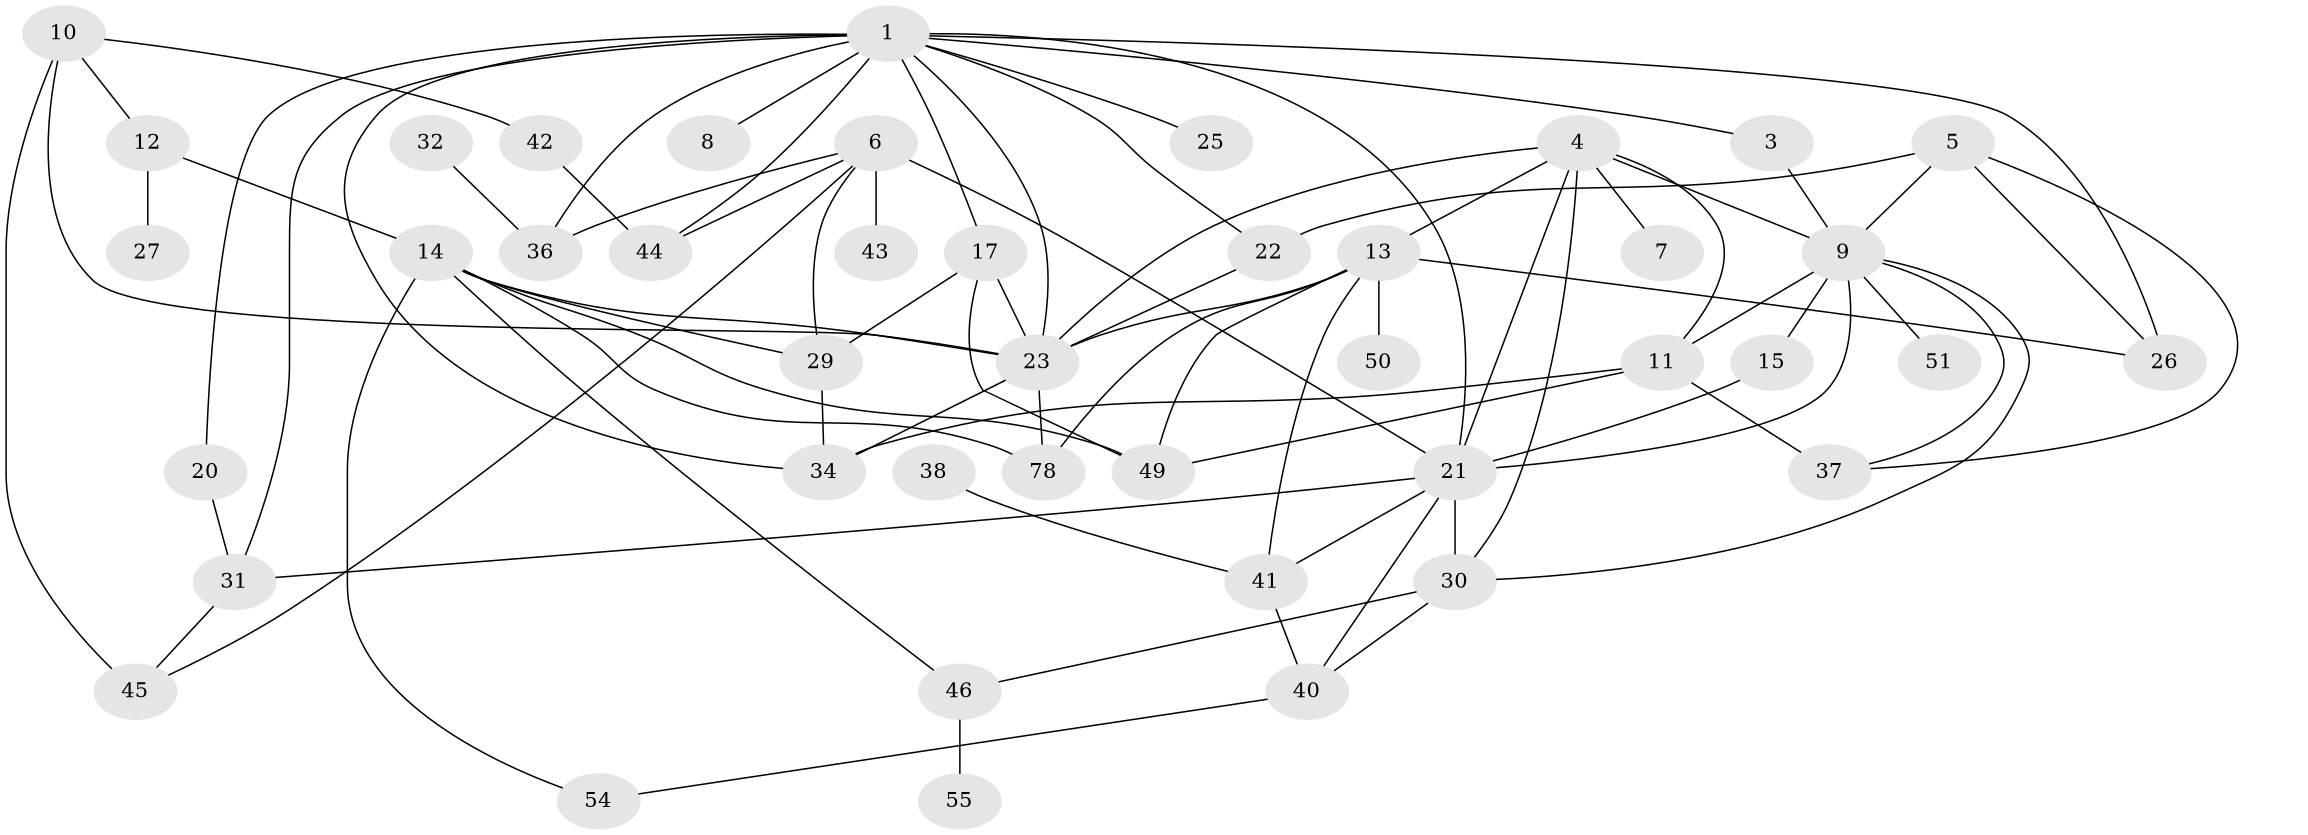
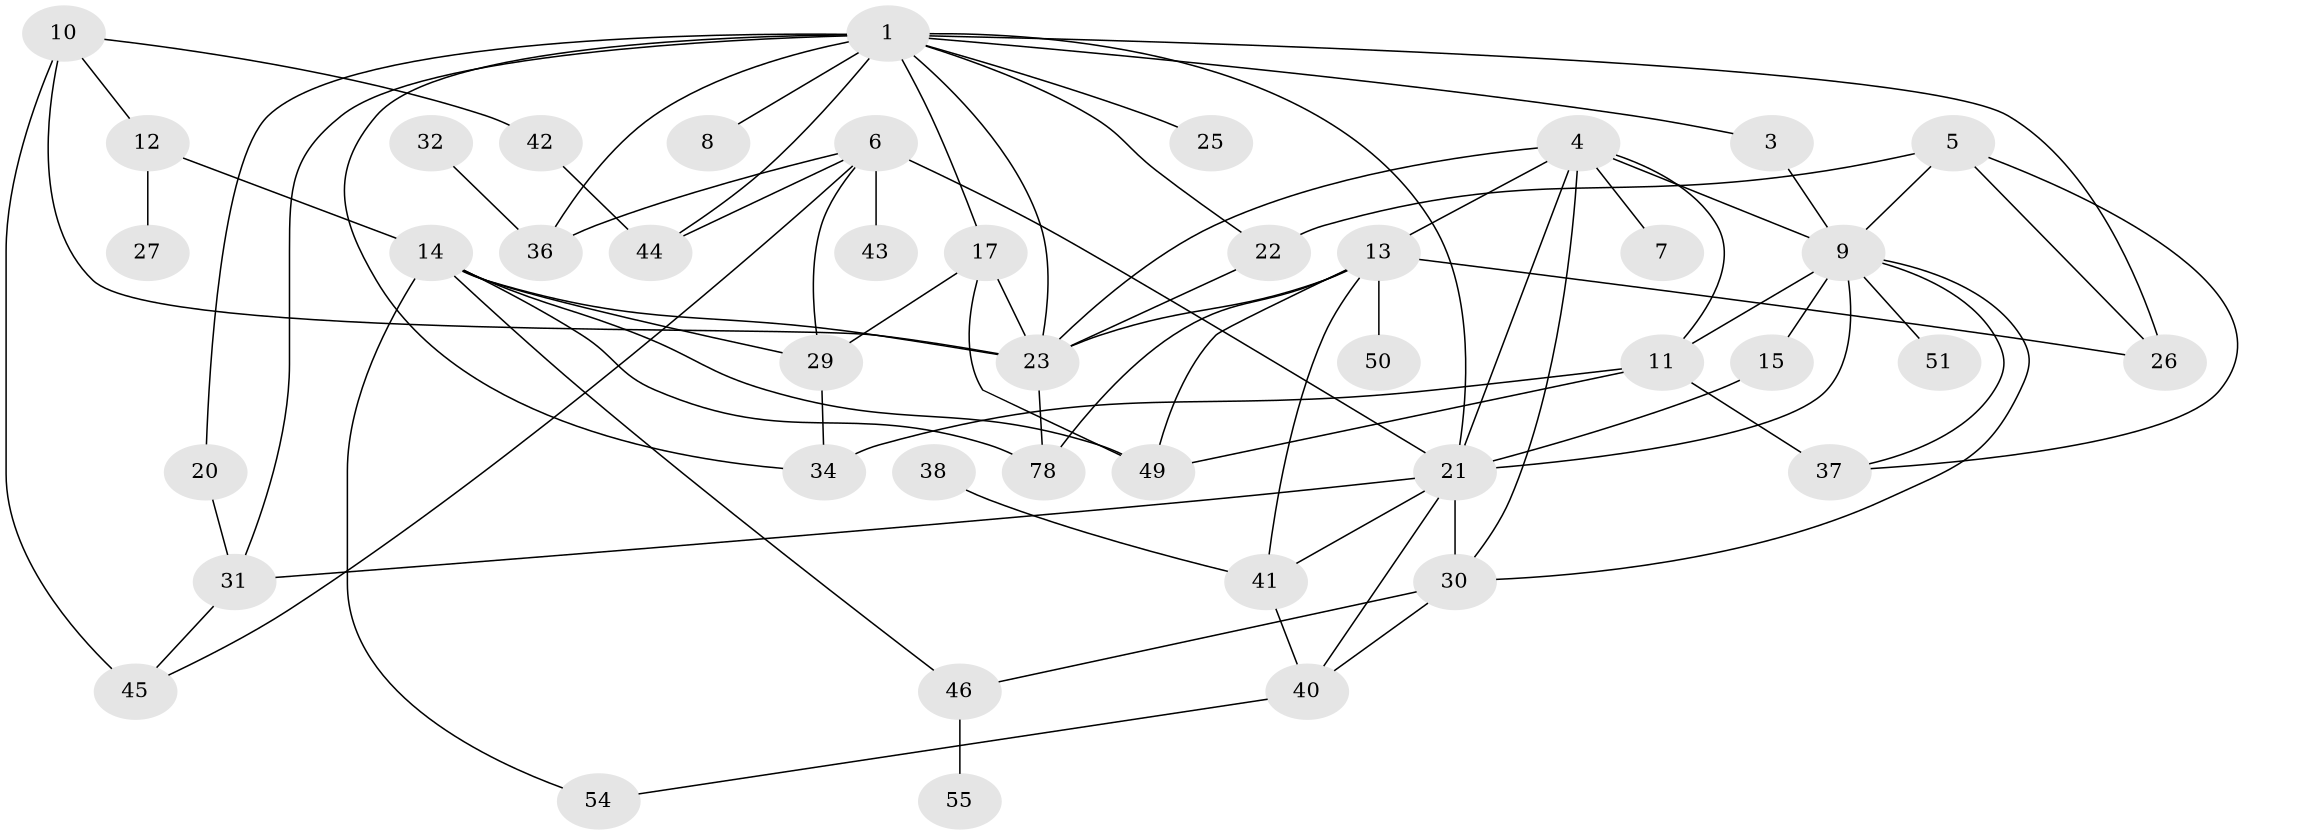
(950, 408) -> none
